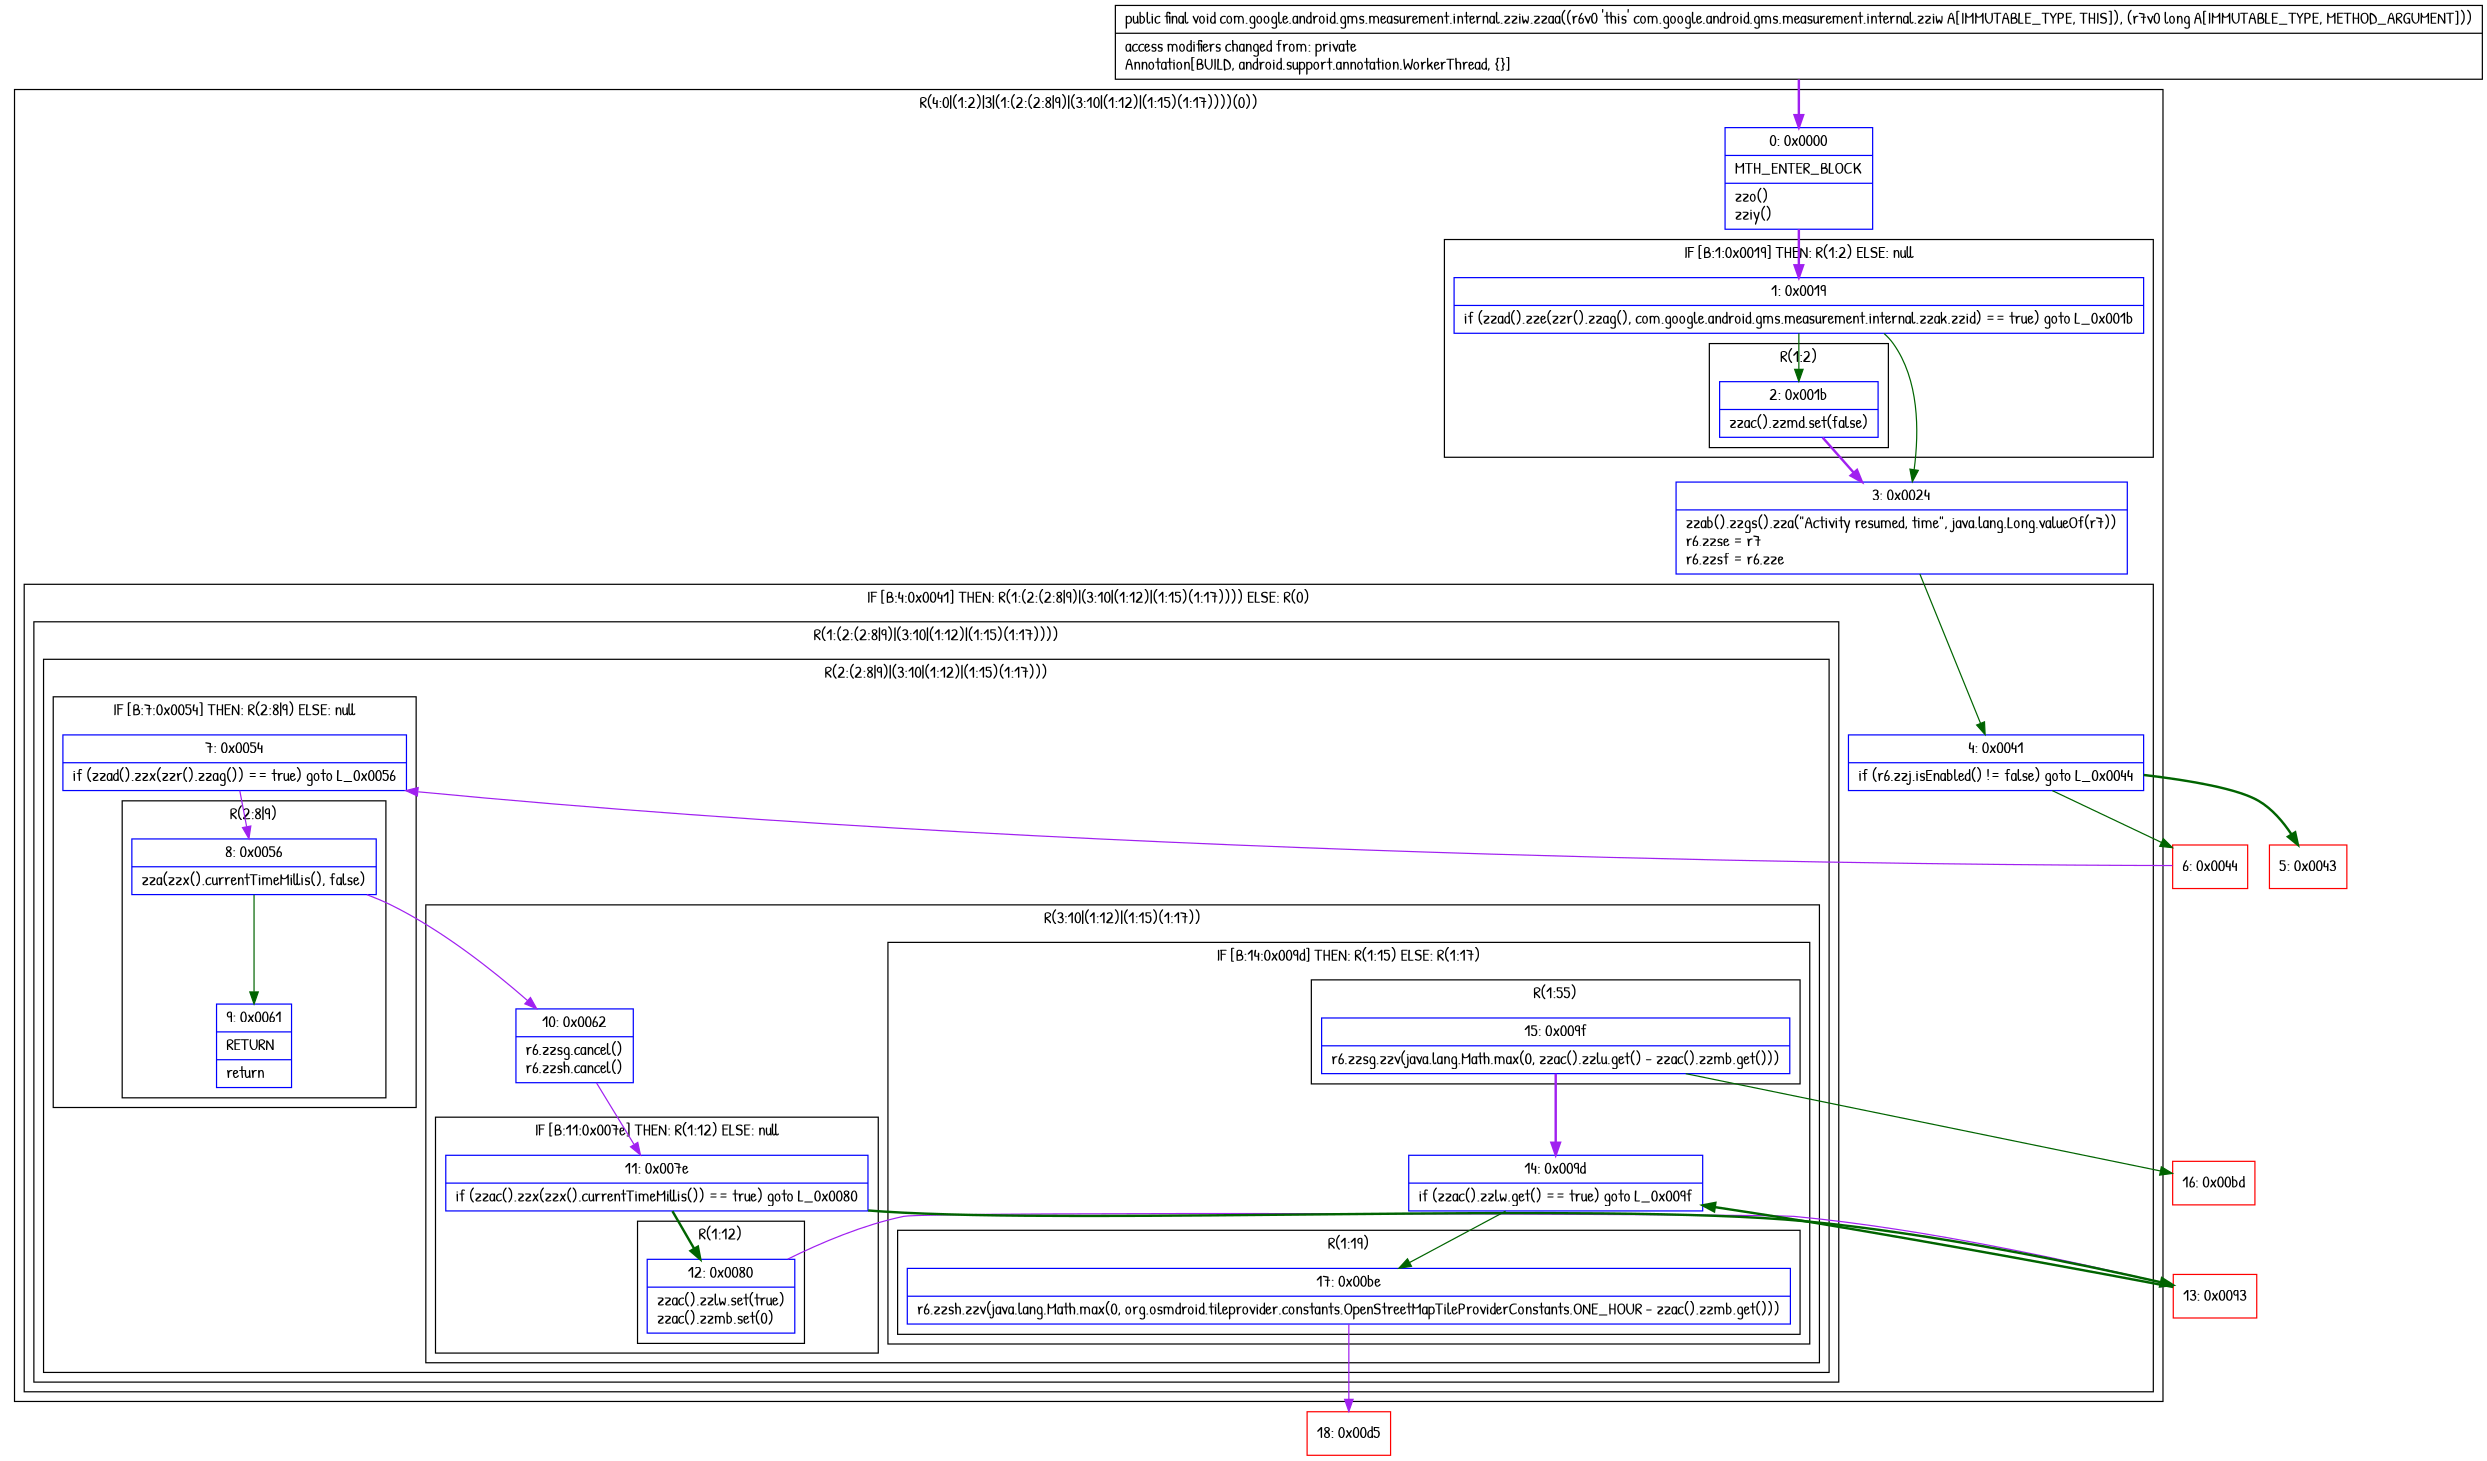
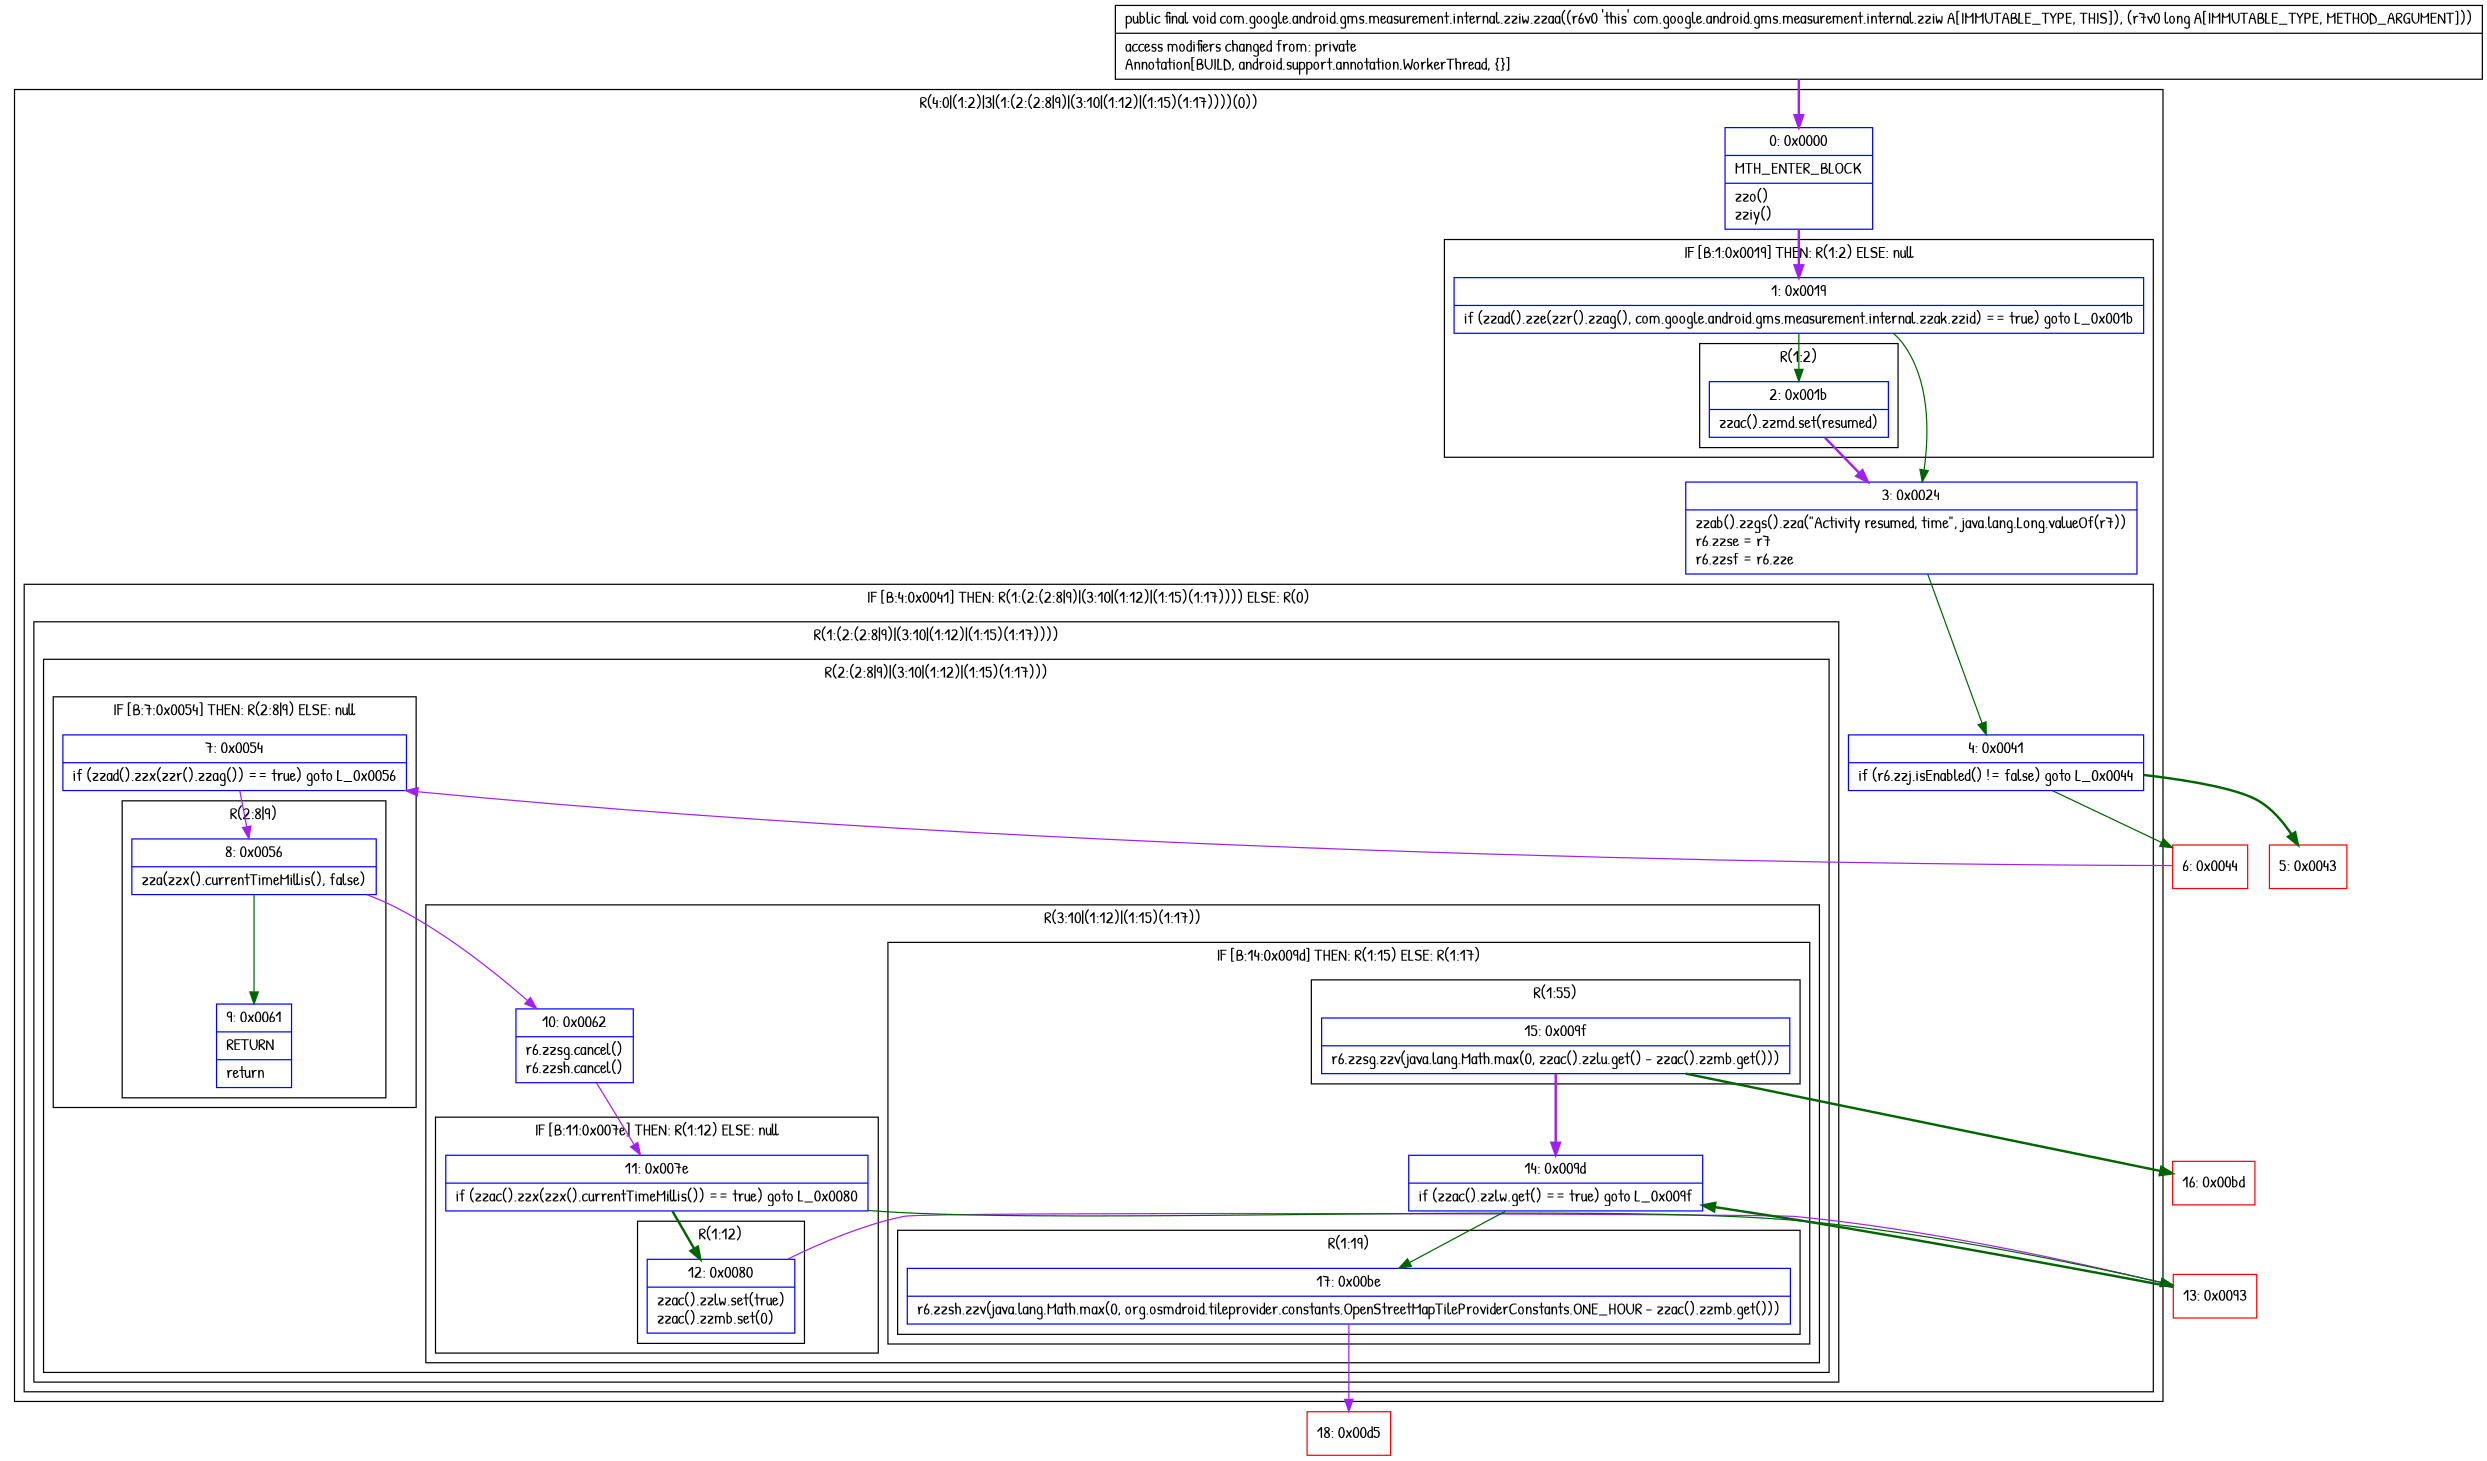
(1799, 423) -> (1799, 423)
(1923, 1122) -> (1923, 1122)
(1517, 1213) -> (1517, 1213)
